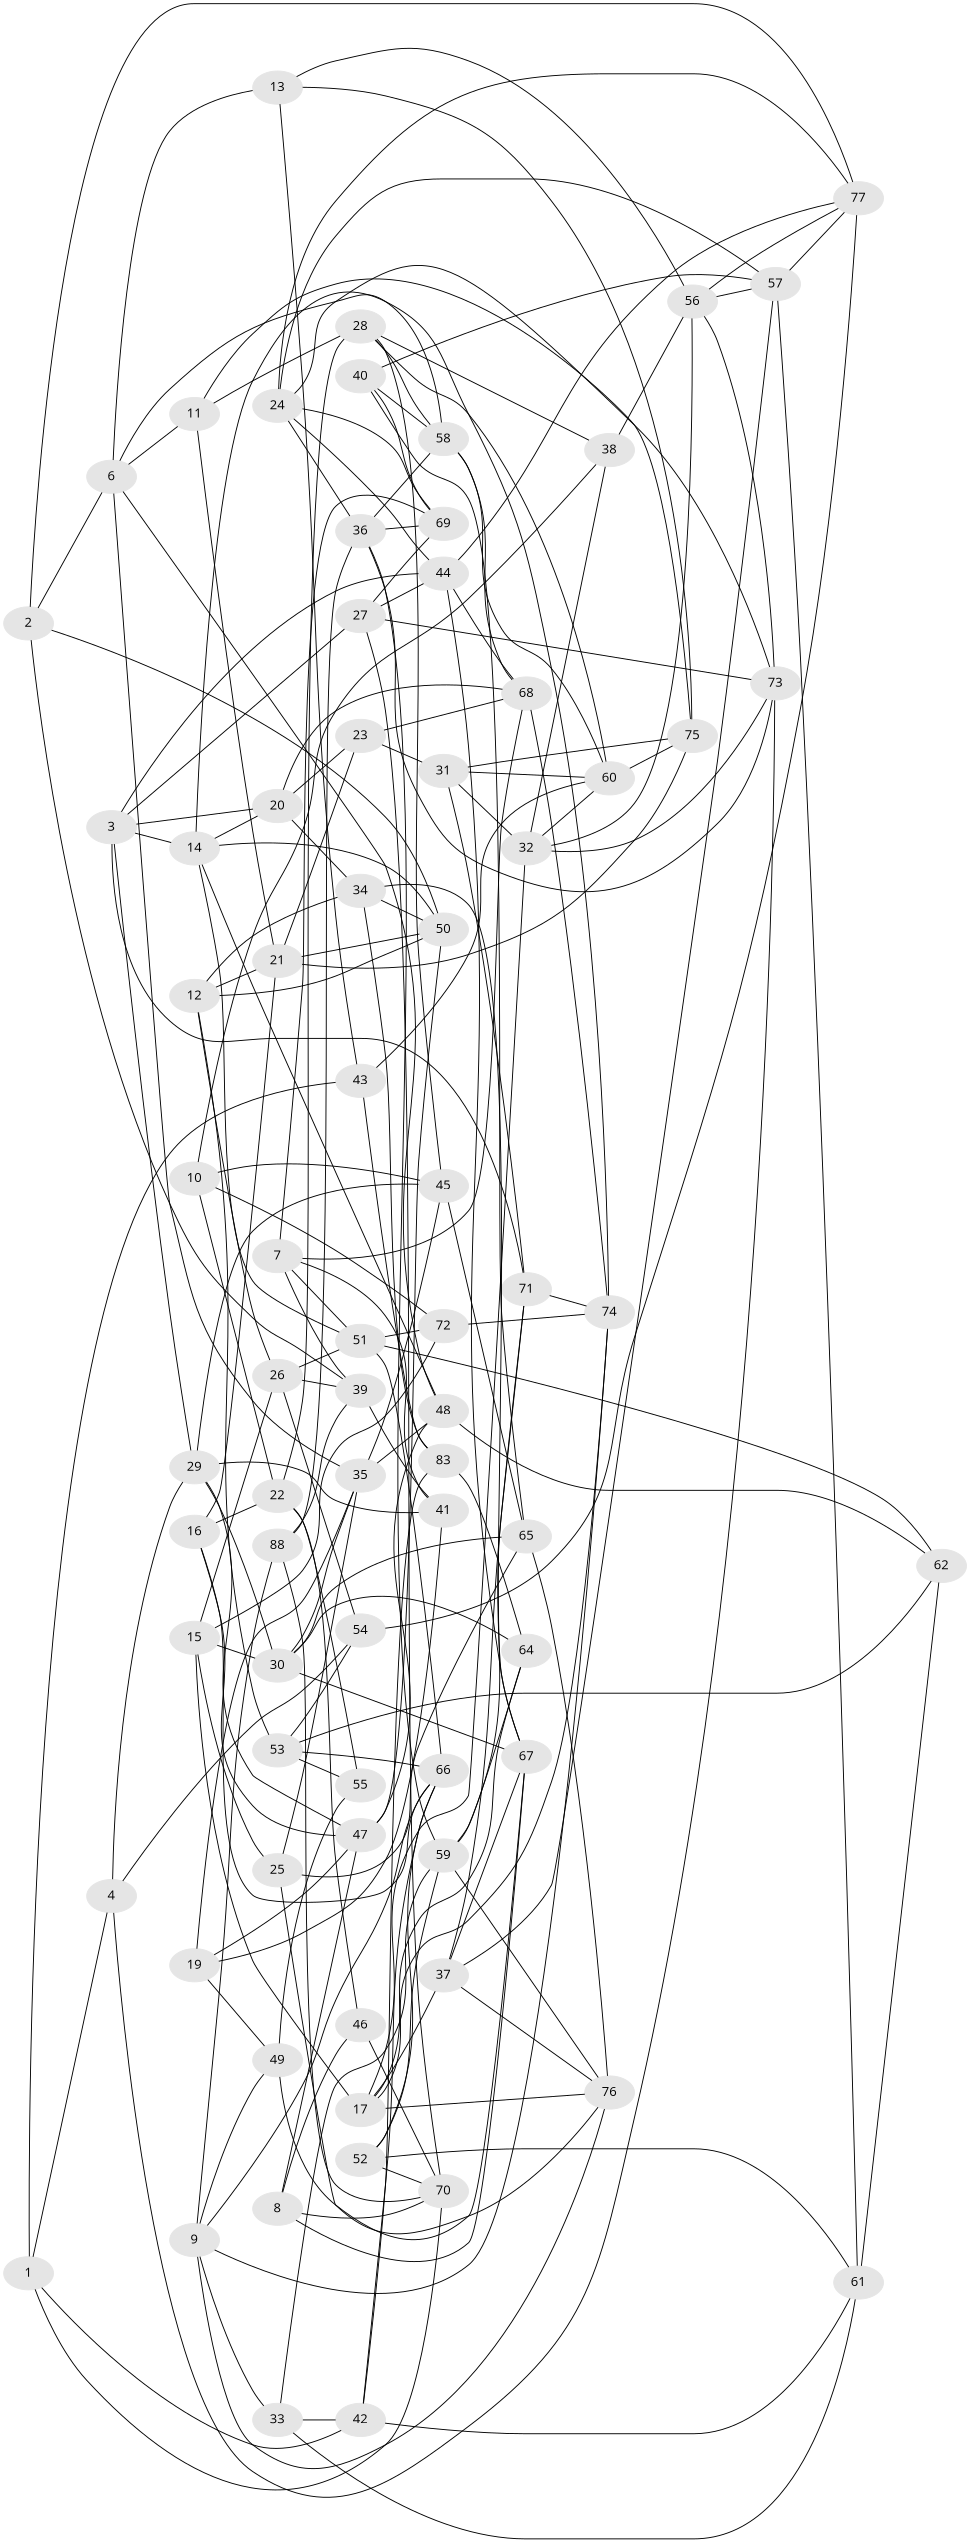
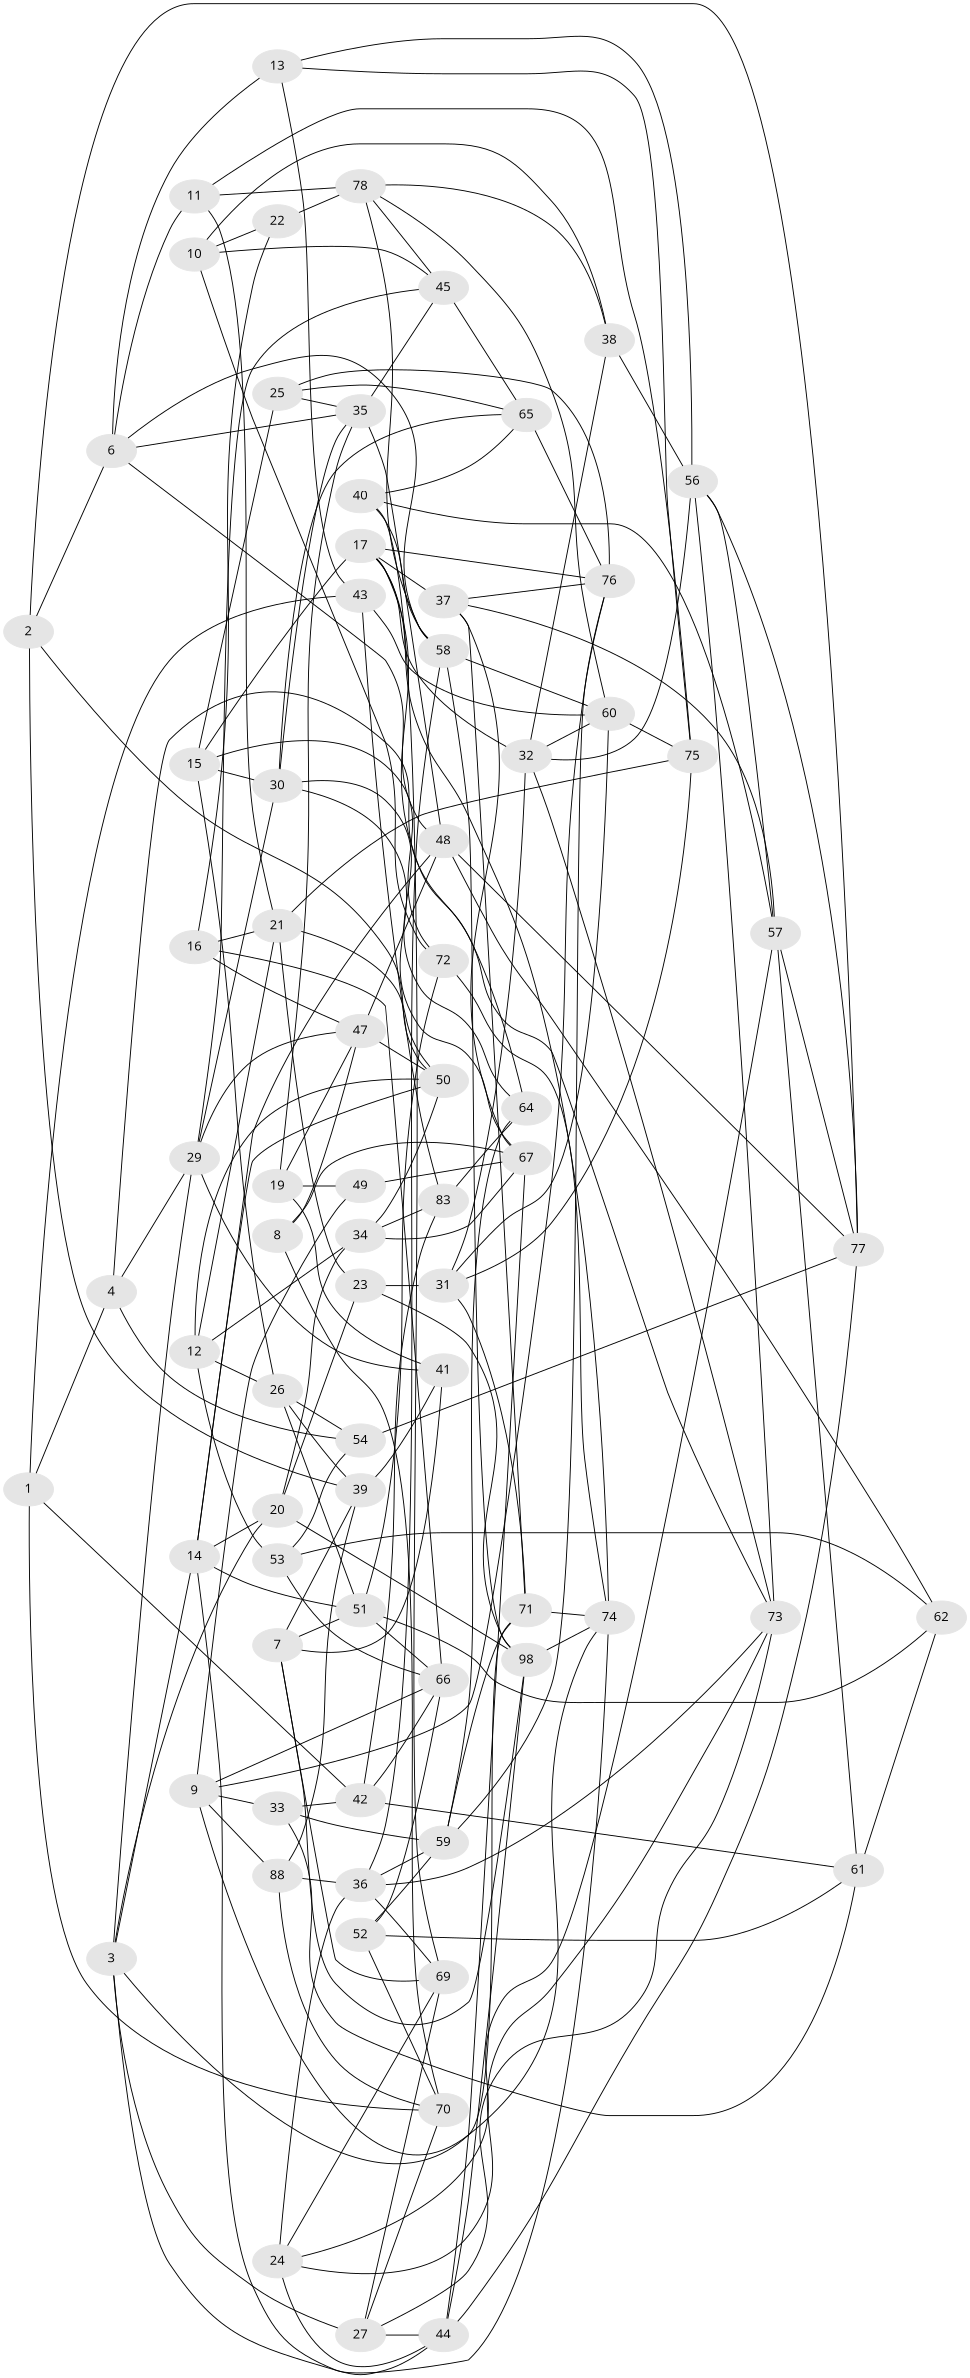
(493, 86) -> (651, 1045)
(361, 326) -> (361, 186)
(527, 694) -> (527, 1660)
(361, 1785) -> none
(361, 2025) -> none
